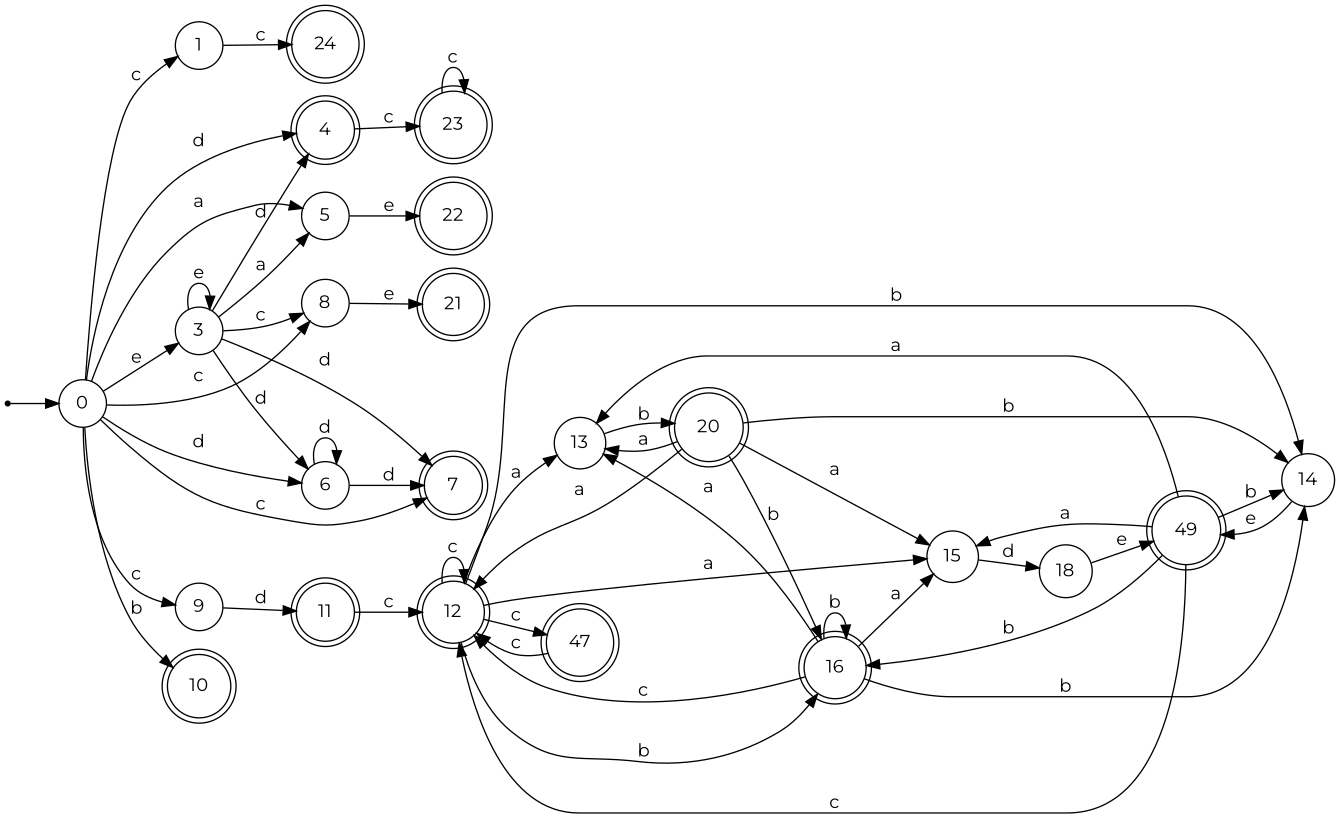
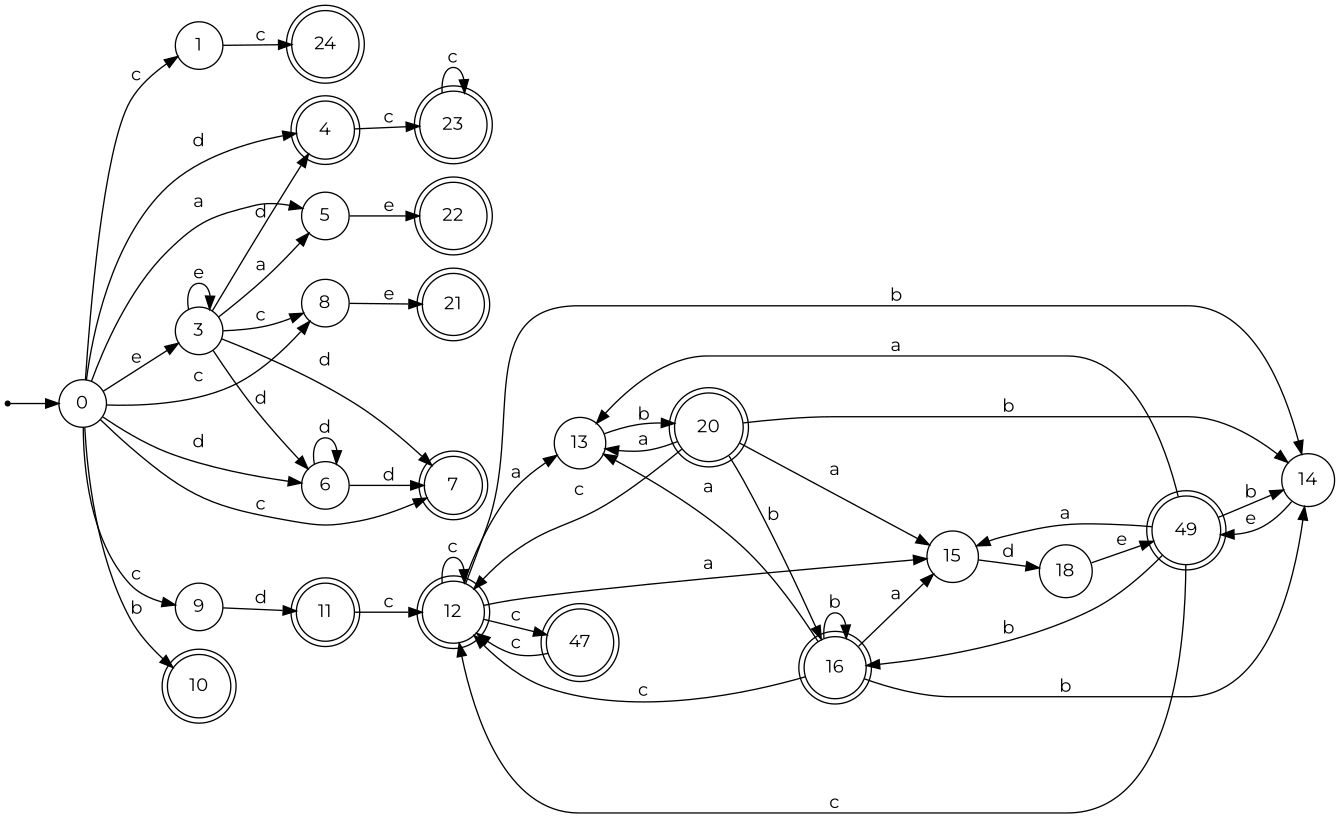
(580, 490) -> (580, 490)
(613, 760) -> none
